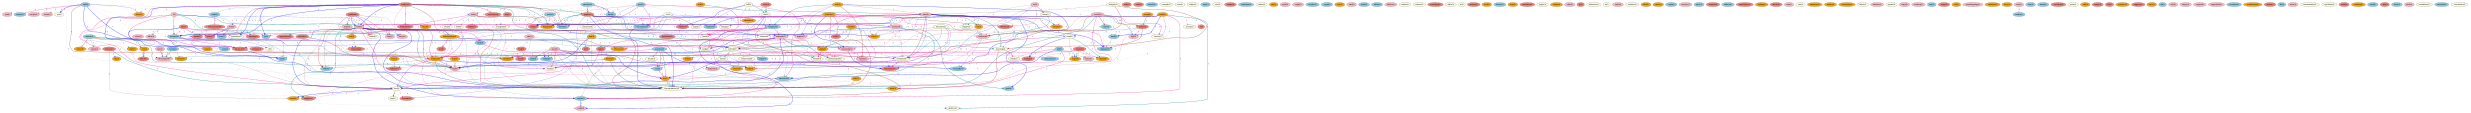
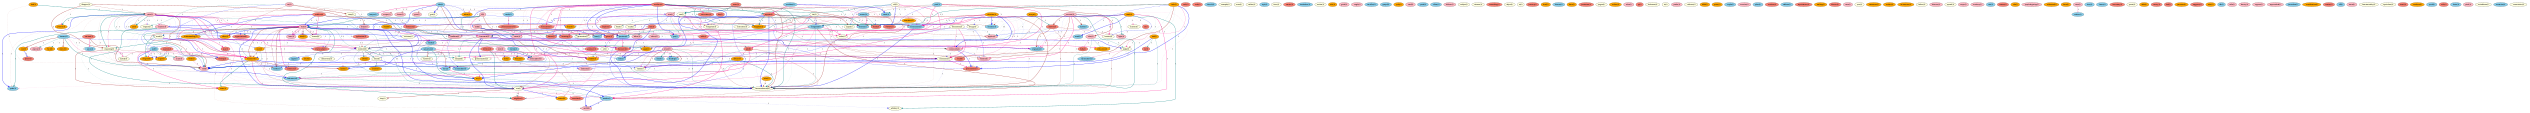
(599, 24) -> (1040, 8)
